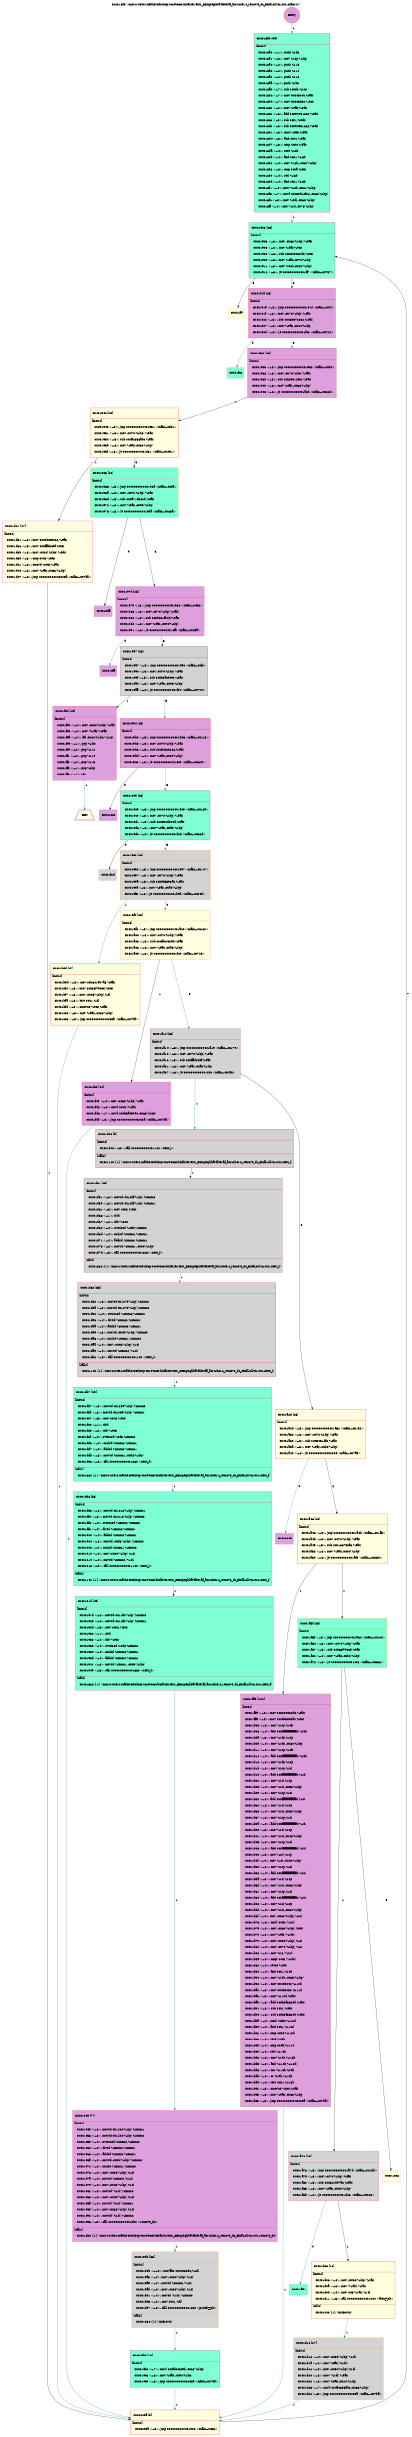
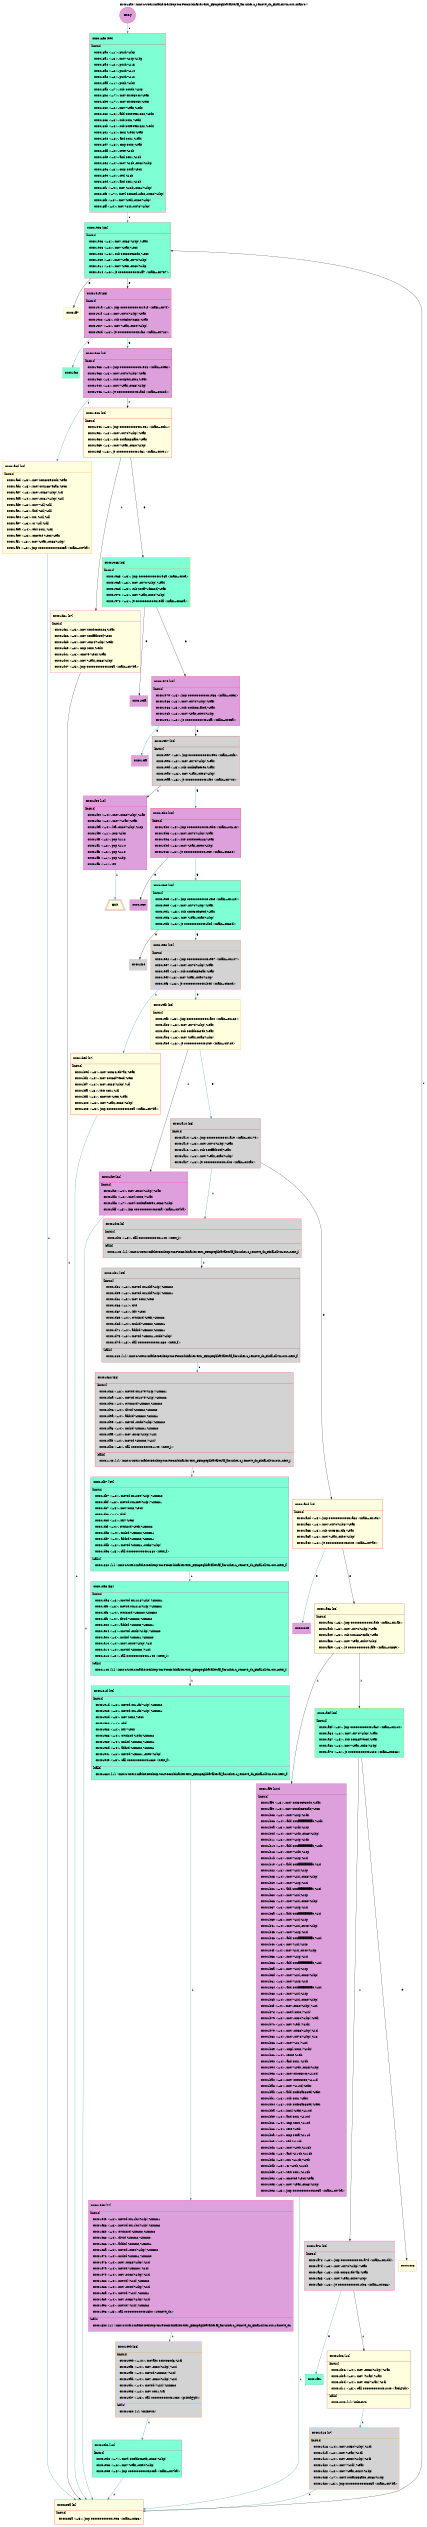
none -> (47, 508)
